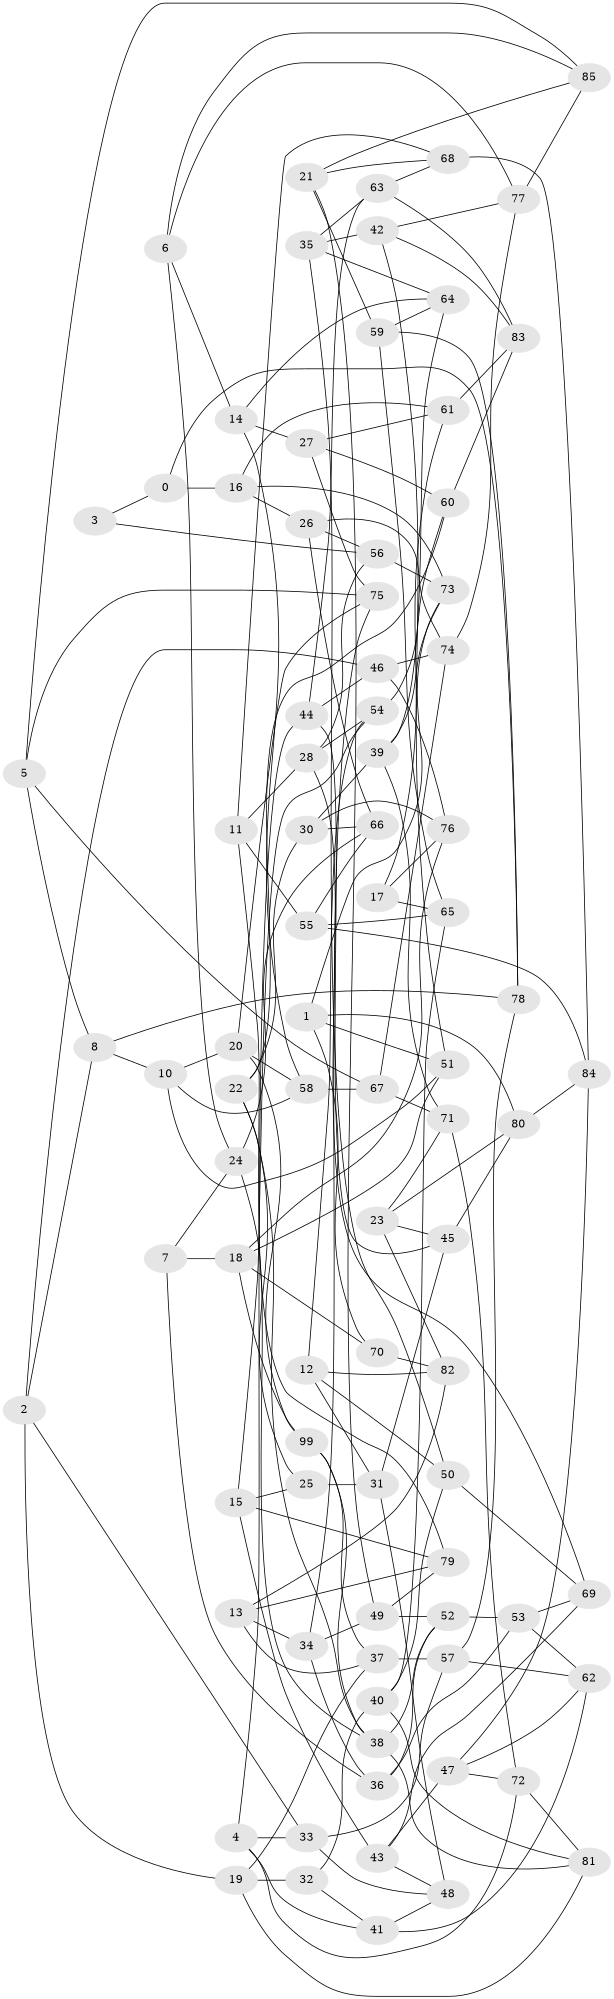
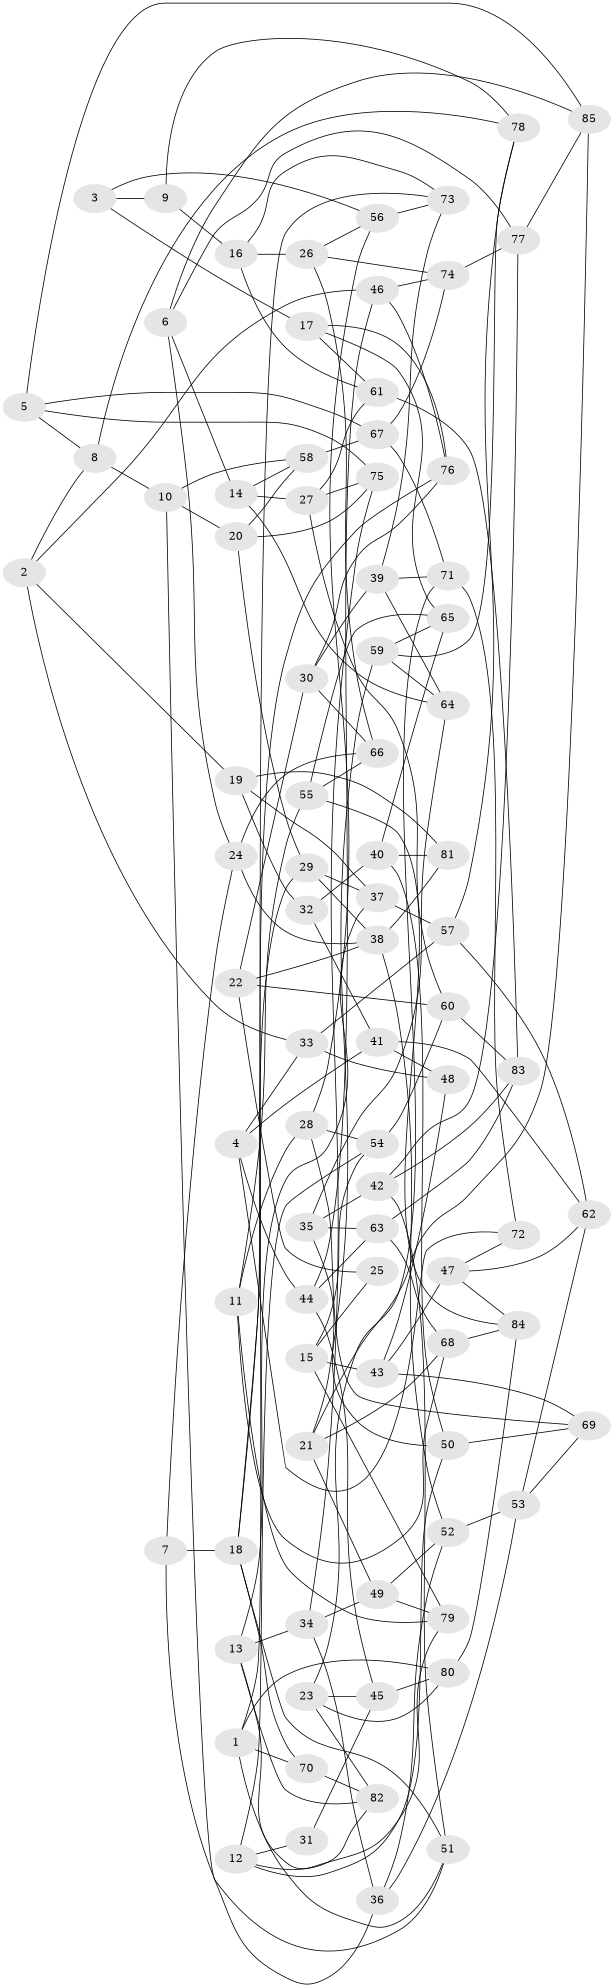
none -> (203, 268)
(166, 488) -> (166, 199)
(307, 1442) -> (307, 868)
(342, 1485) -> none
(410, 1670) -> none
(554, 1822) -> none
